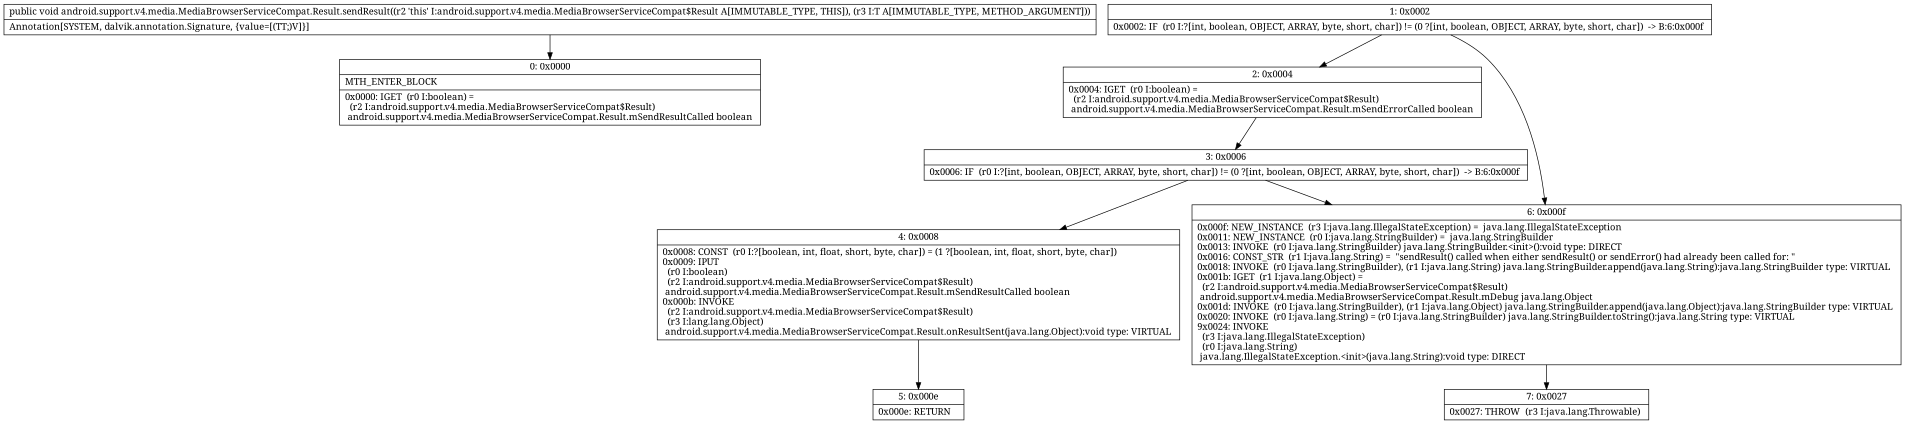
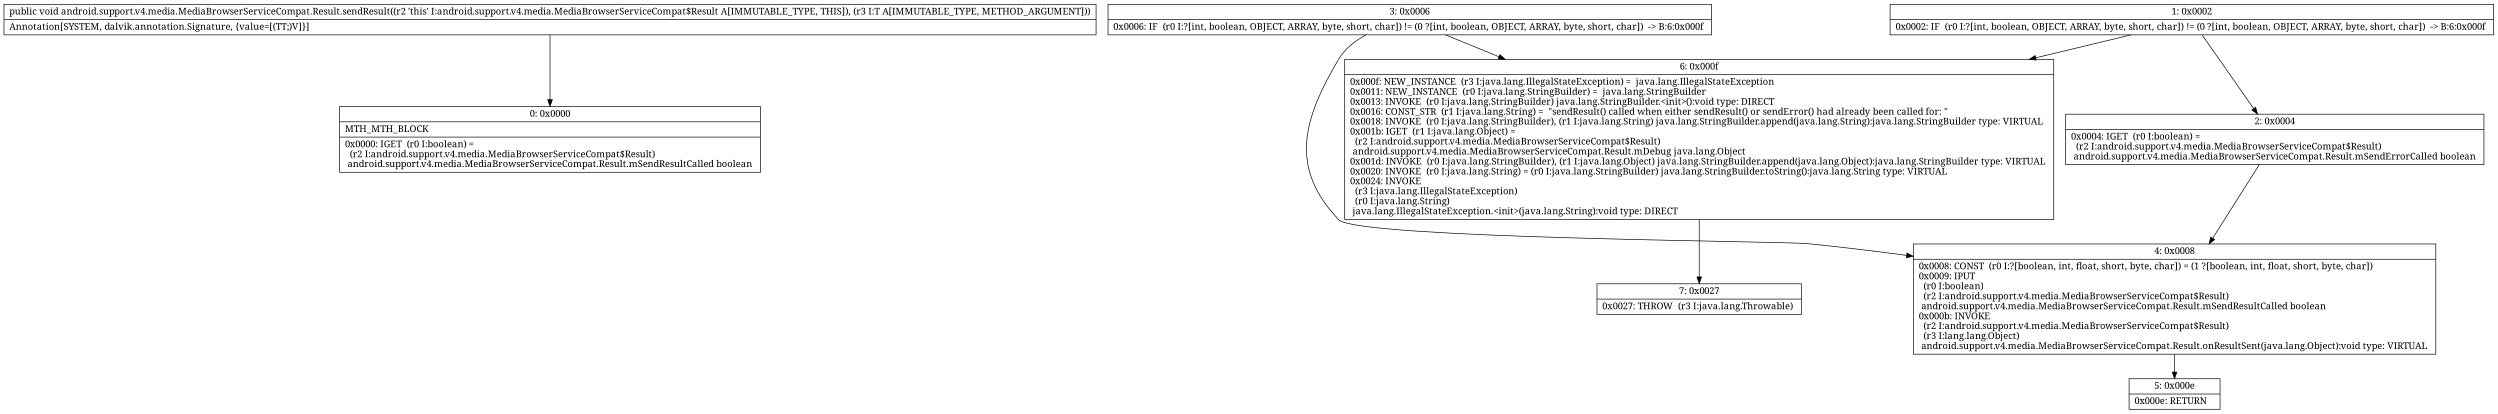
(391, 82) -> (387, 129)
(1248, 131) -> (2236, 201)
(1235, 327) -> (1388, 182)
